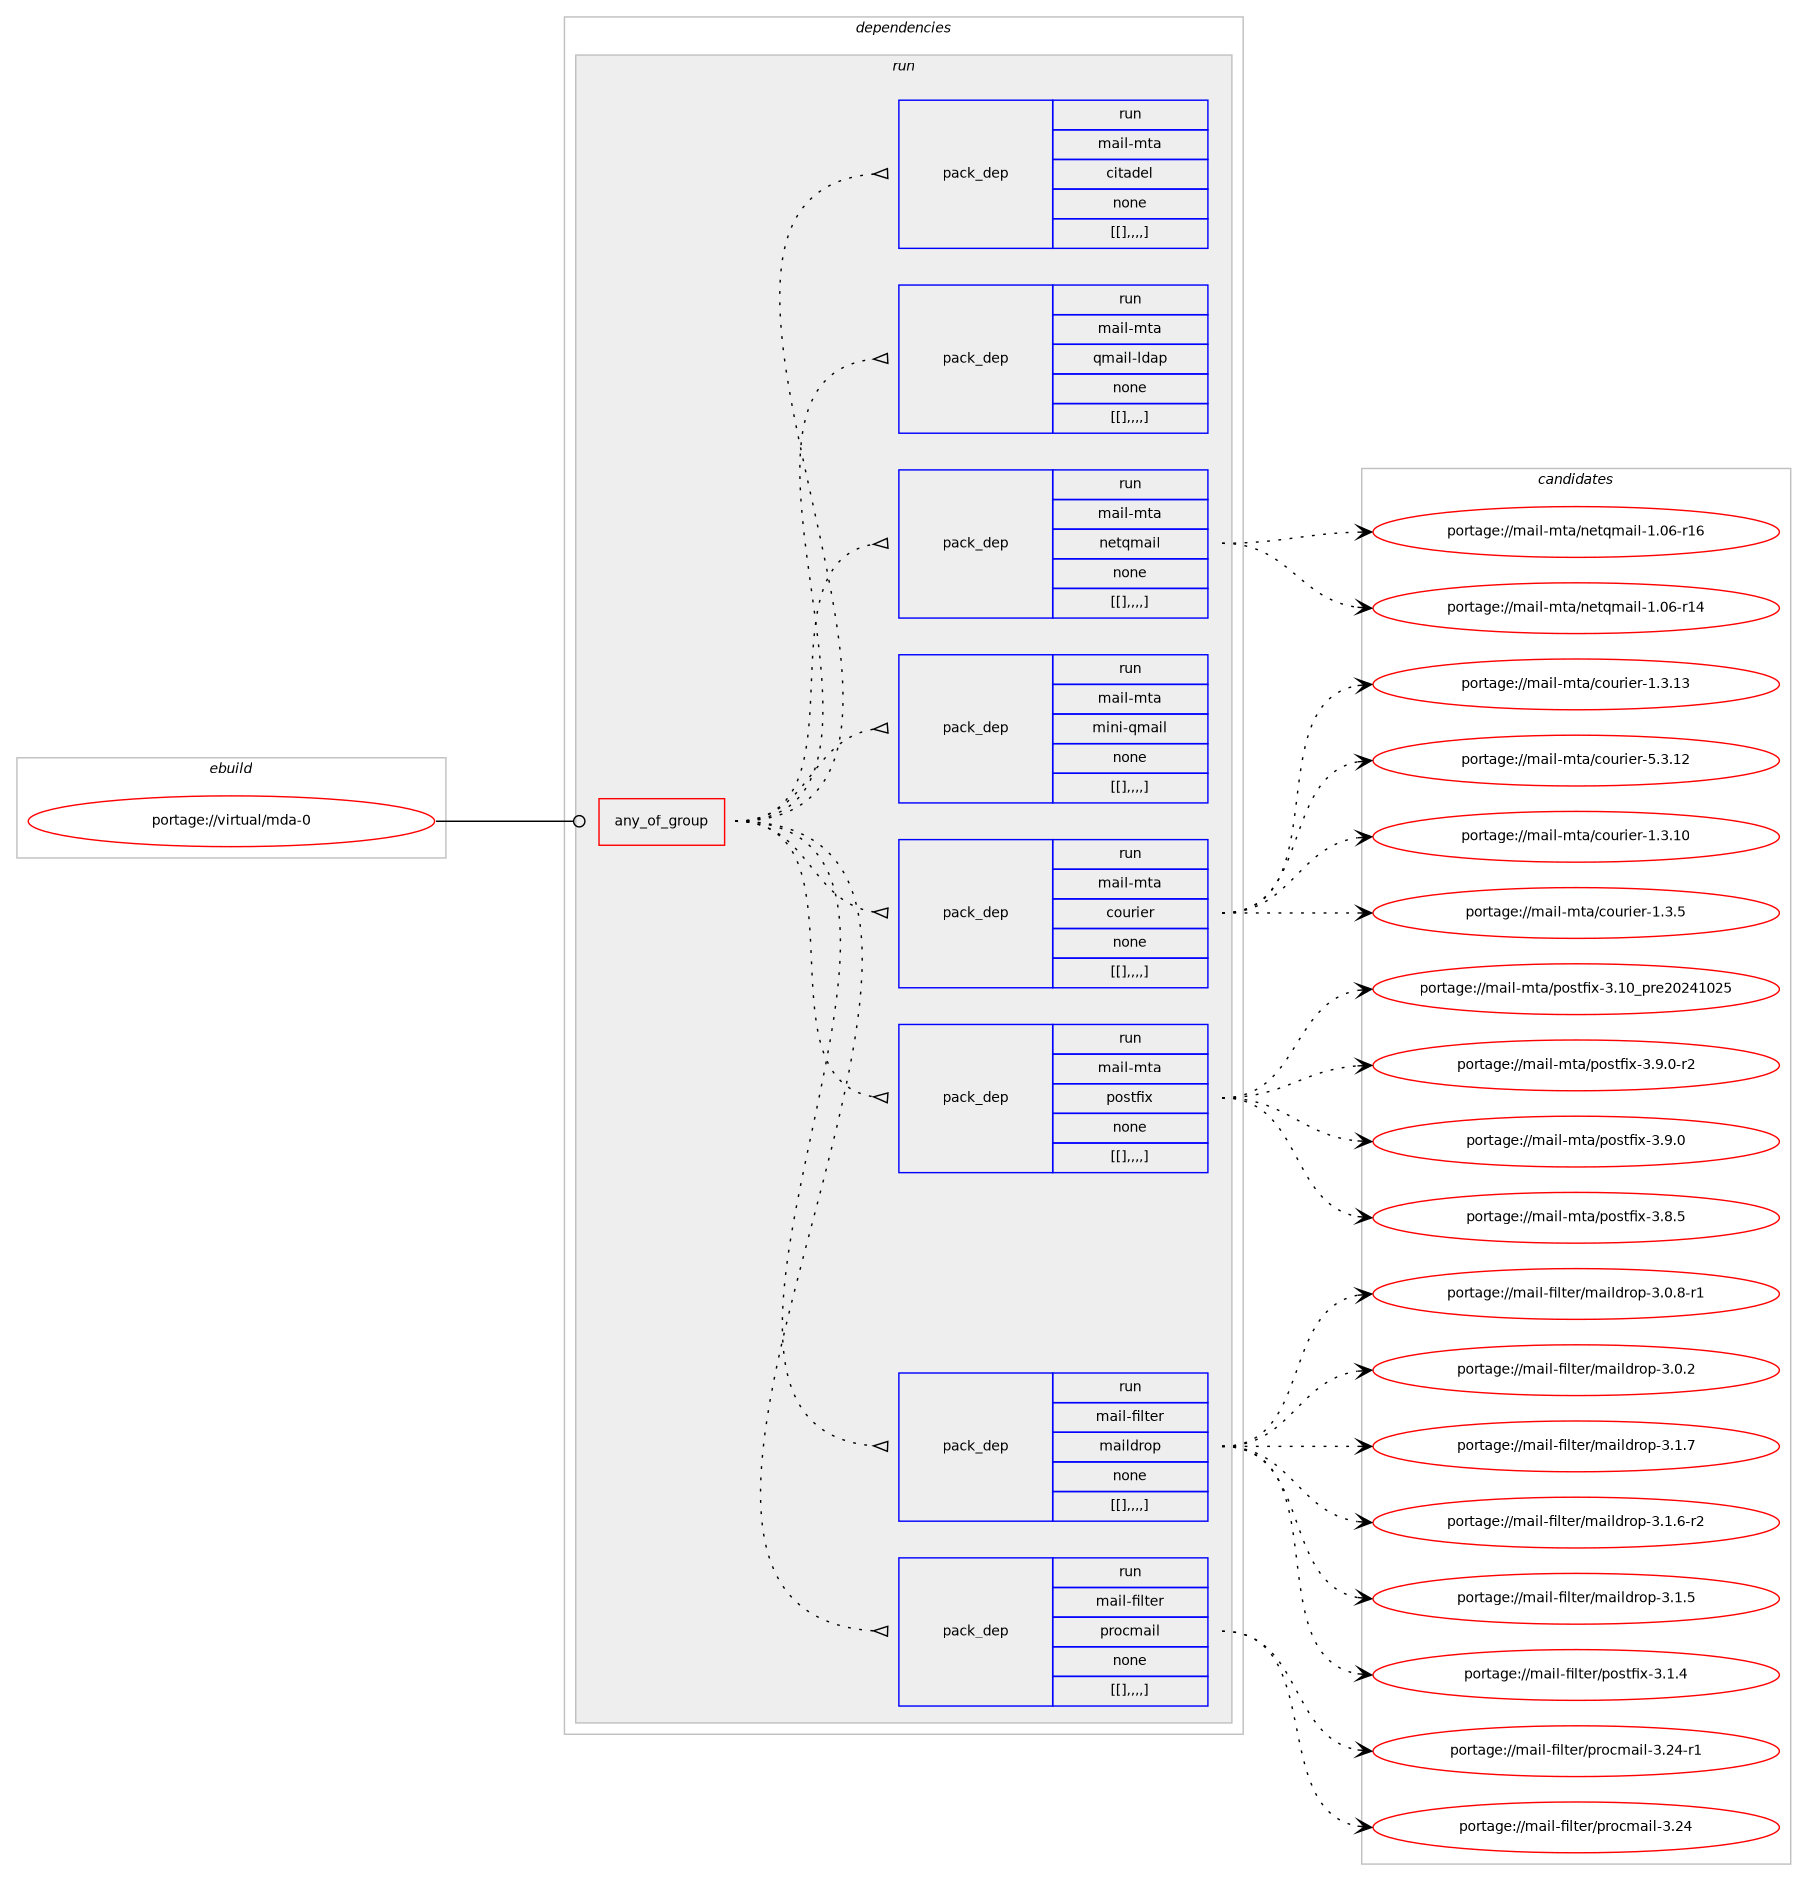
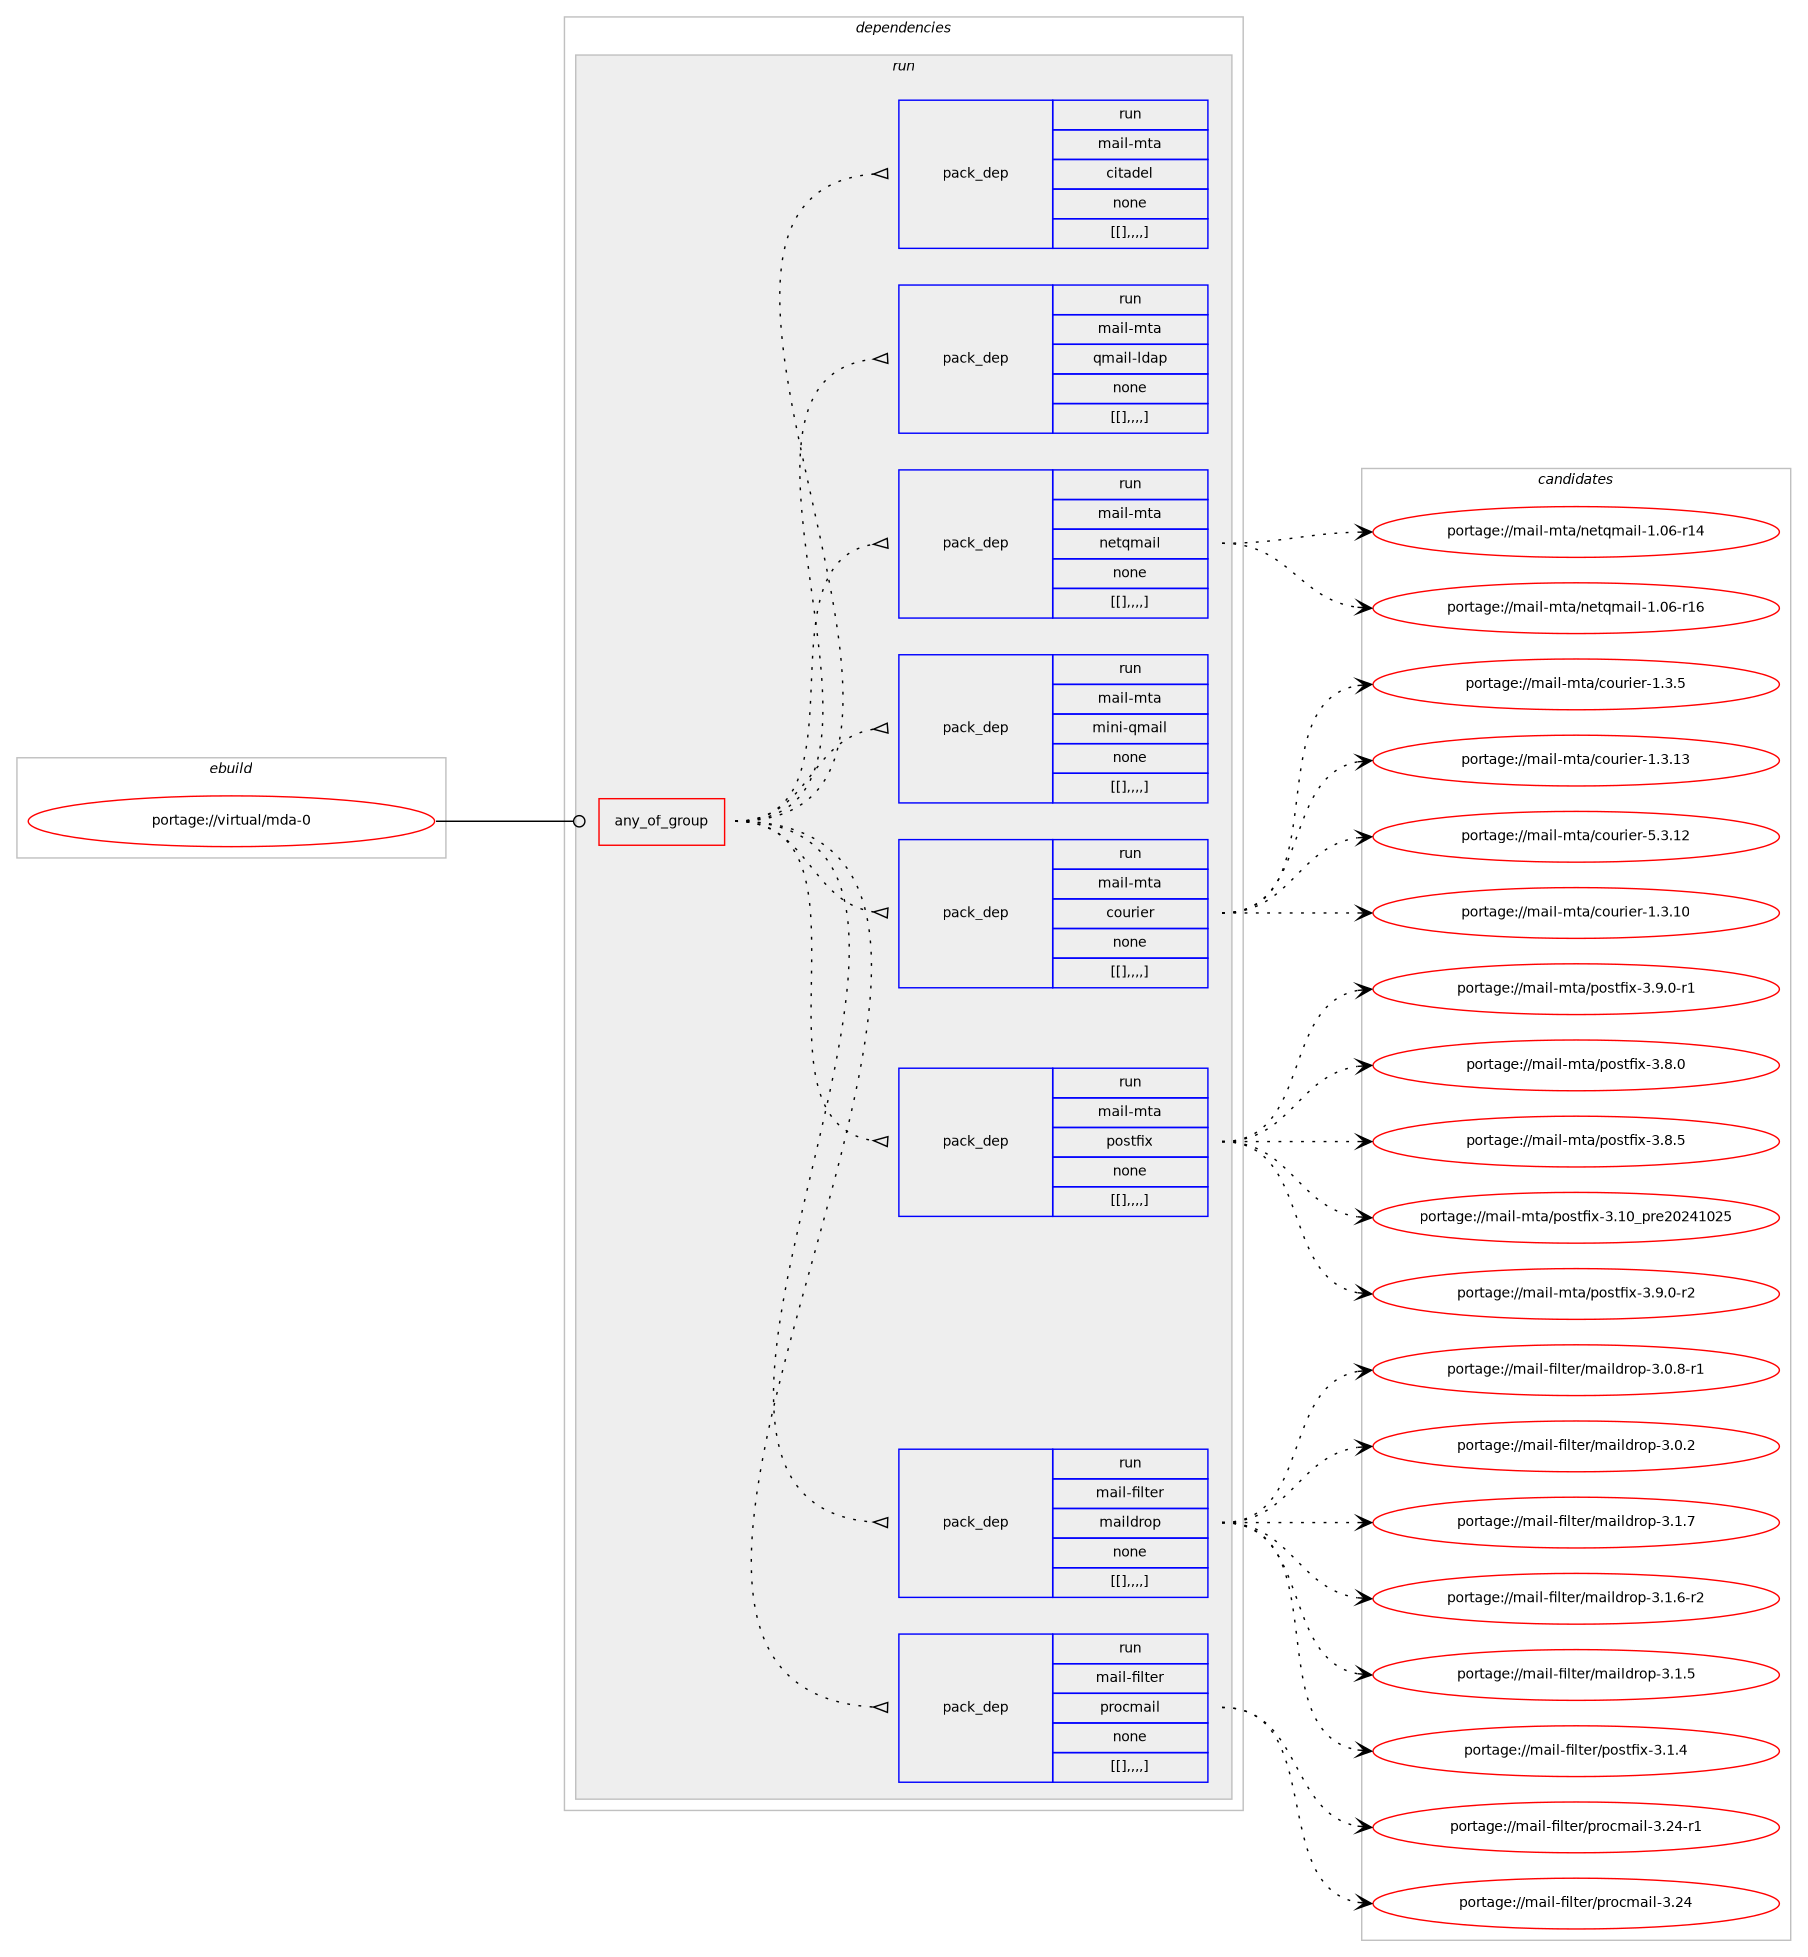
none -> (1576, 989)
(1576, 1142) -> (1576, 1065)
